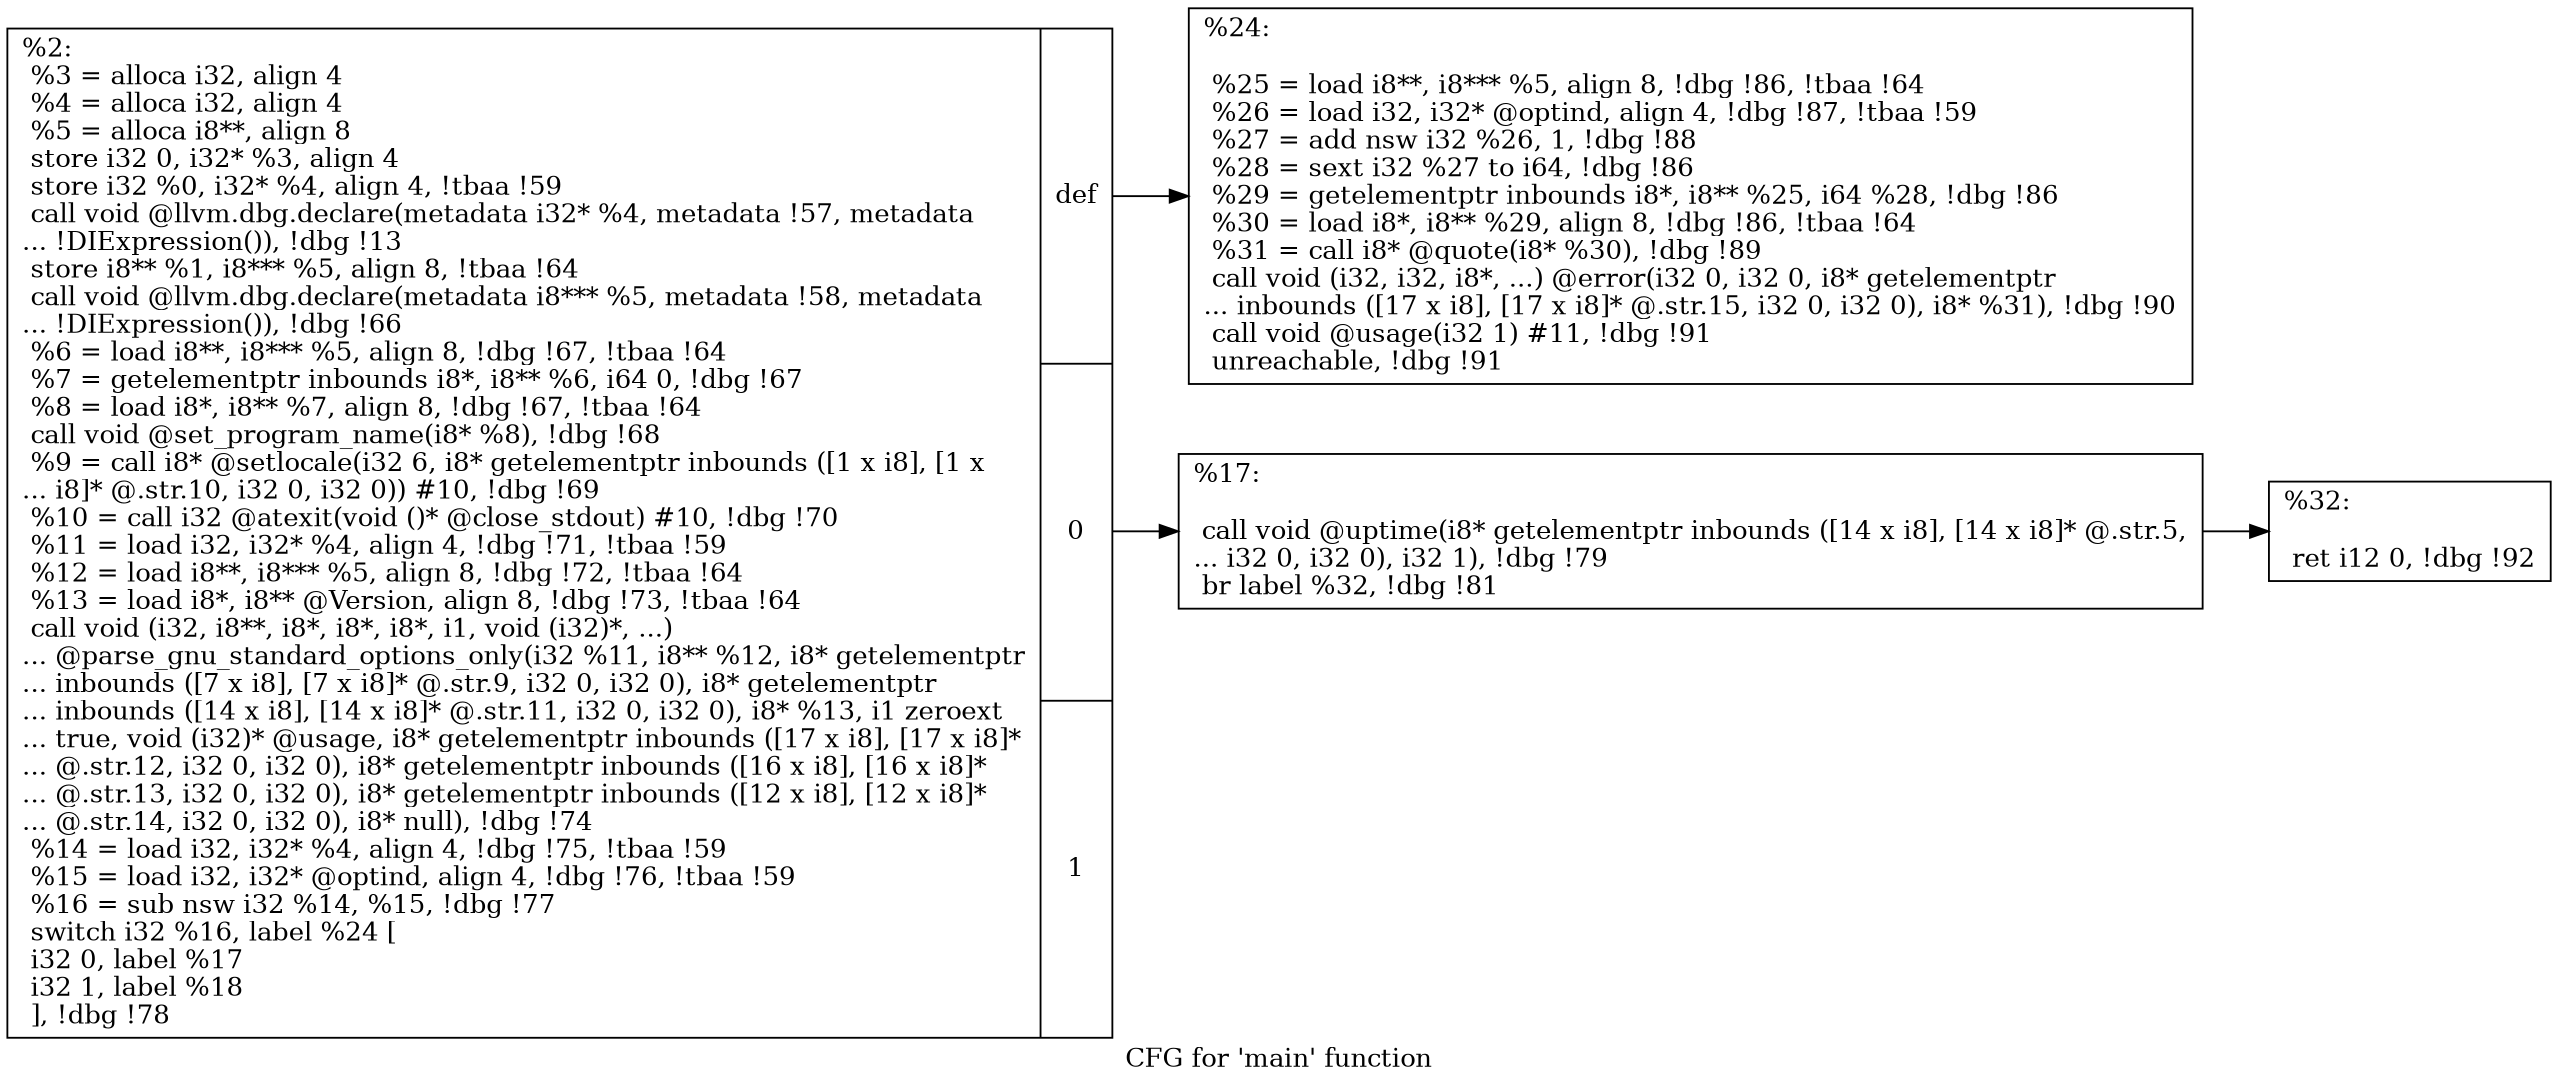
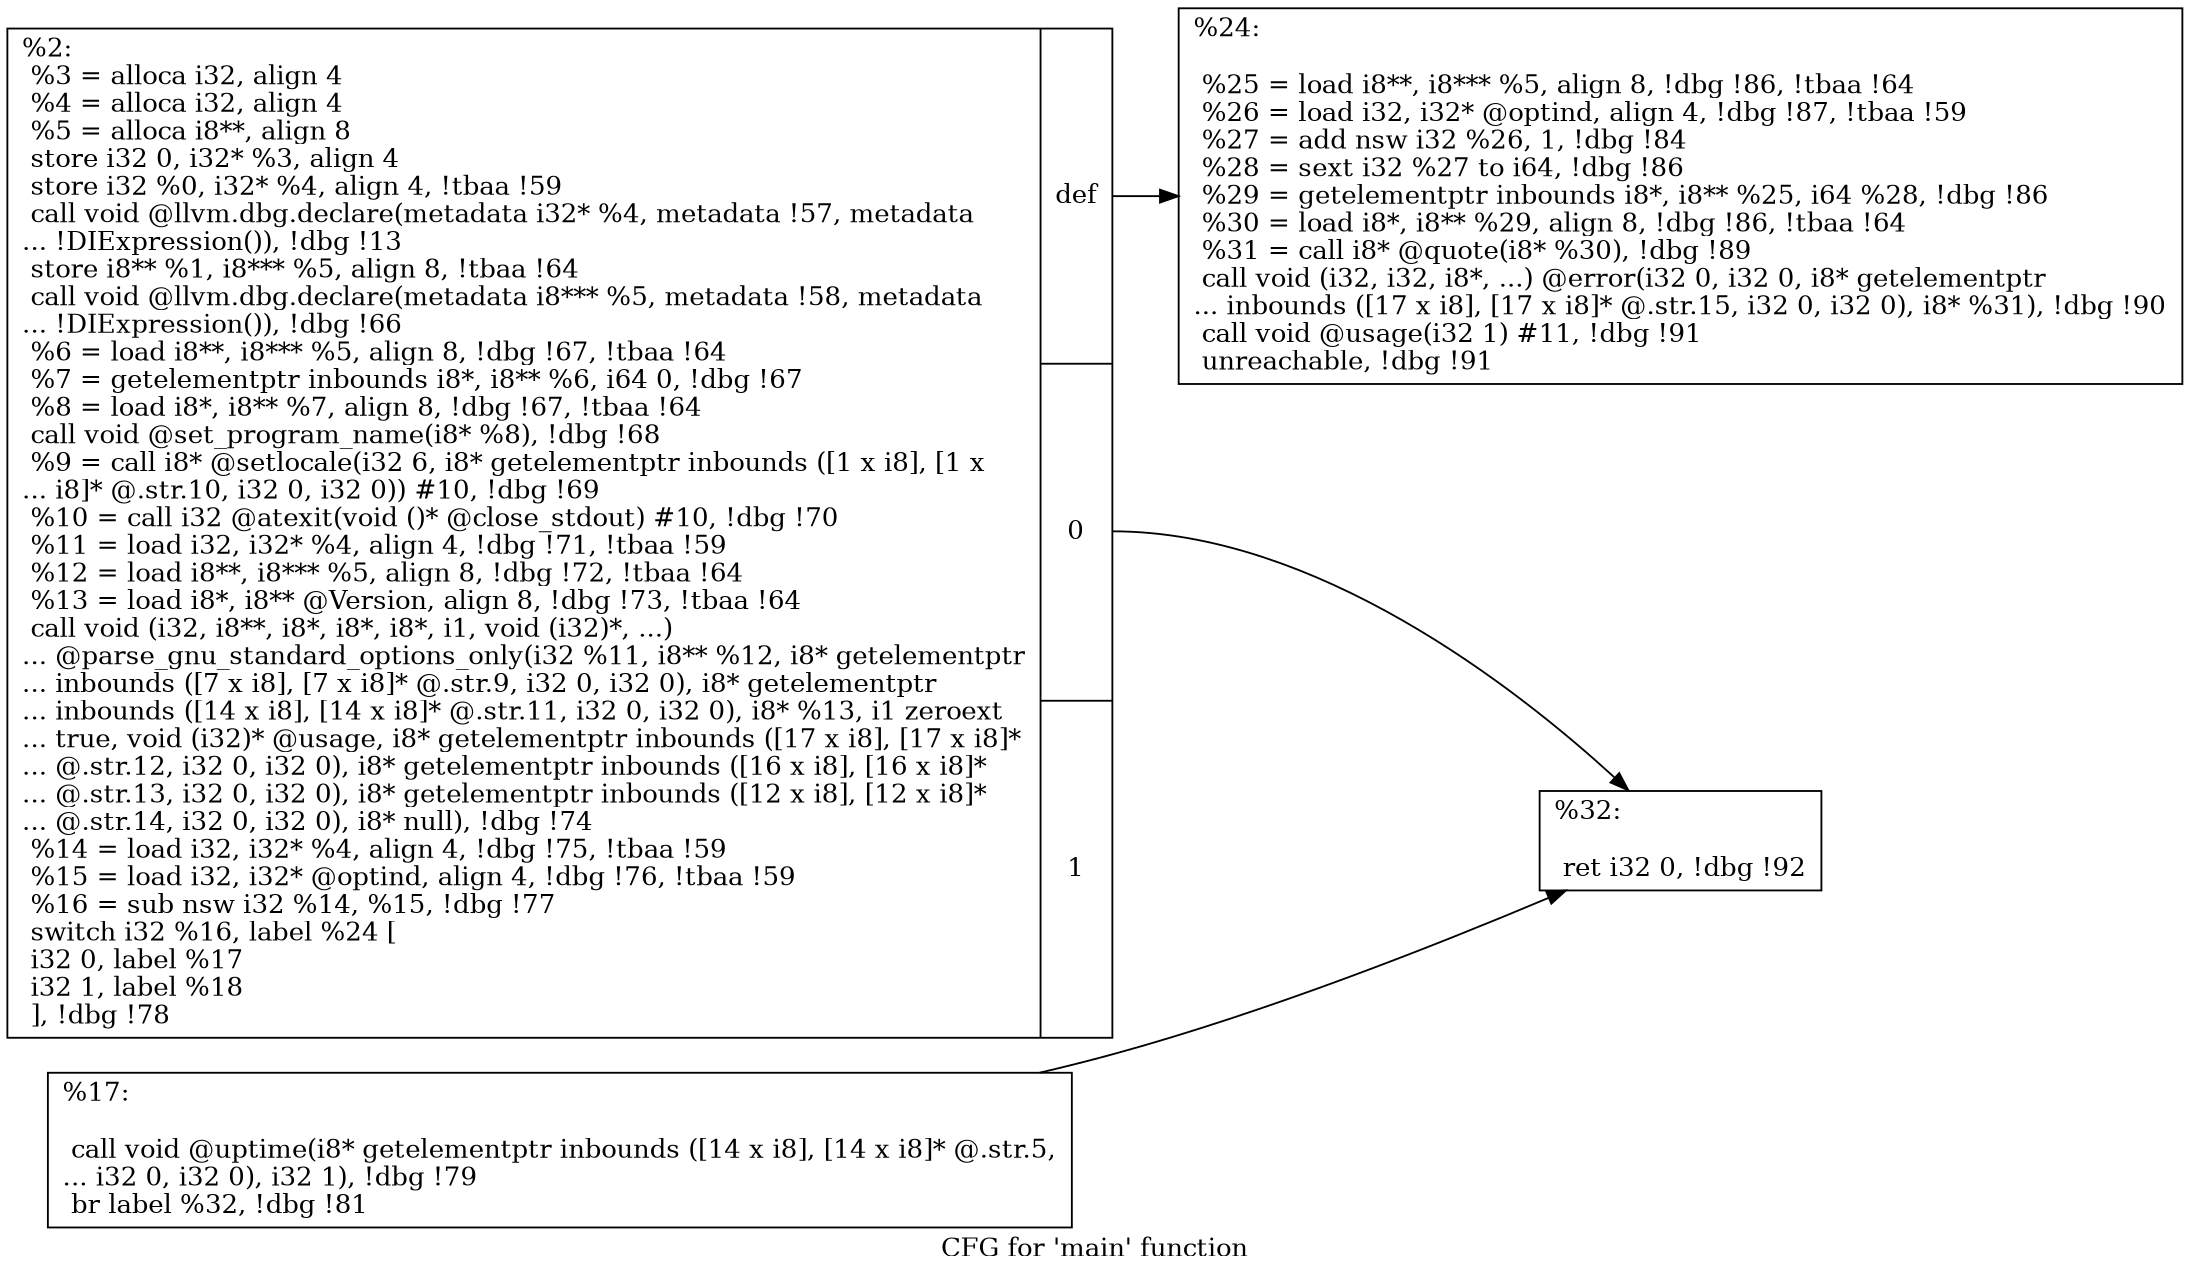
(1450, 141) -> (1440, 141)
(1136, 531) -> (1384, 611)
(2410, 559) -> (1681, 868)
